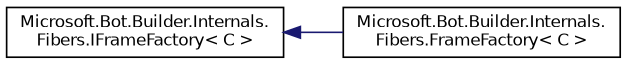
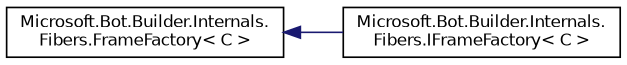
(322, 32) -> (322, 32)
